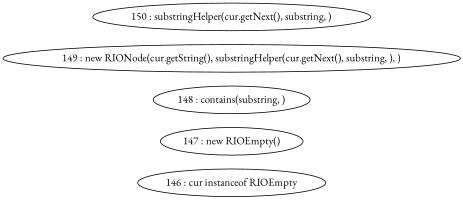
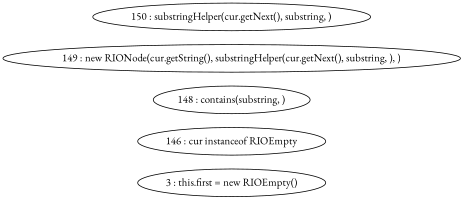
(232, 141) -> none
none -> (232, 183)
